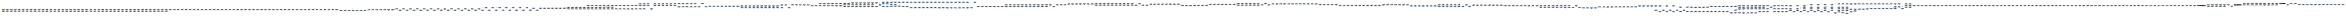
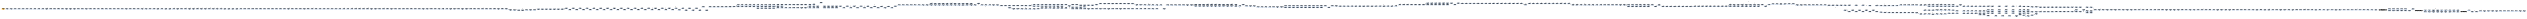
none -> (170, 9)
